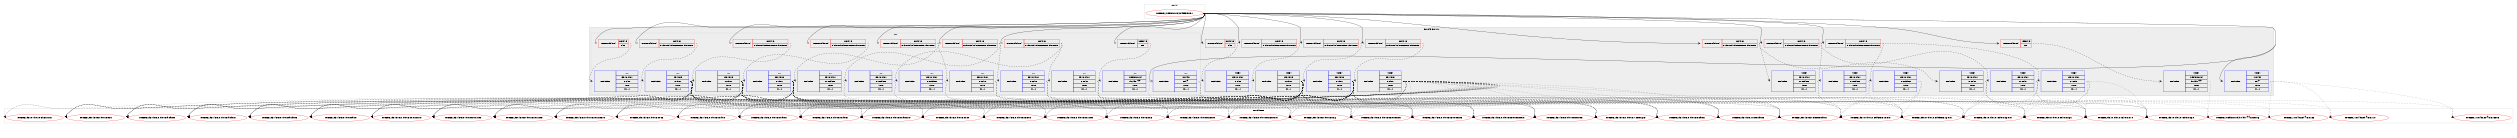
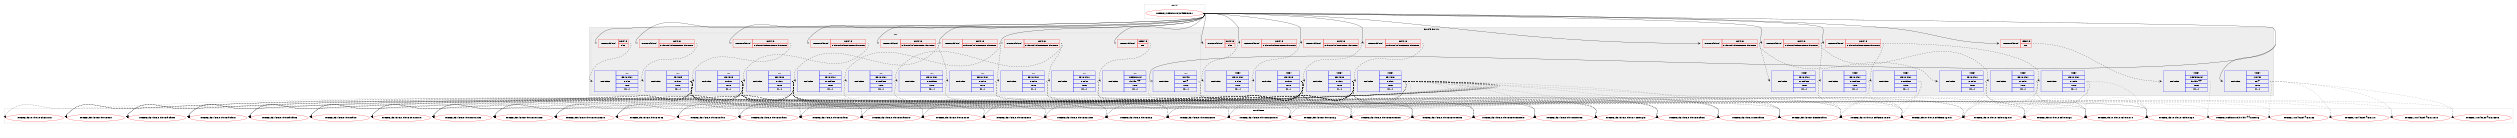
none -> (2421, 118)
